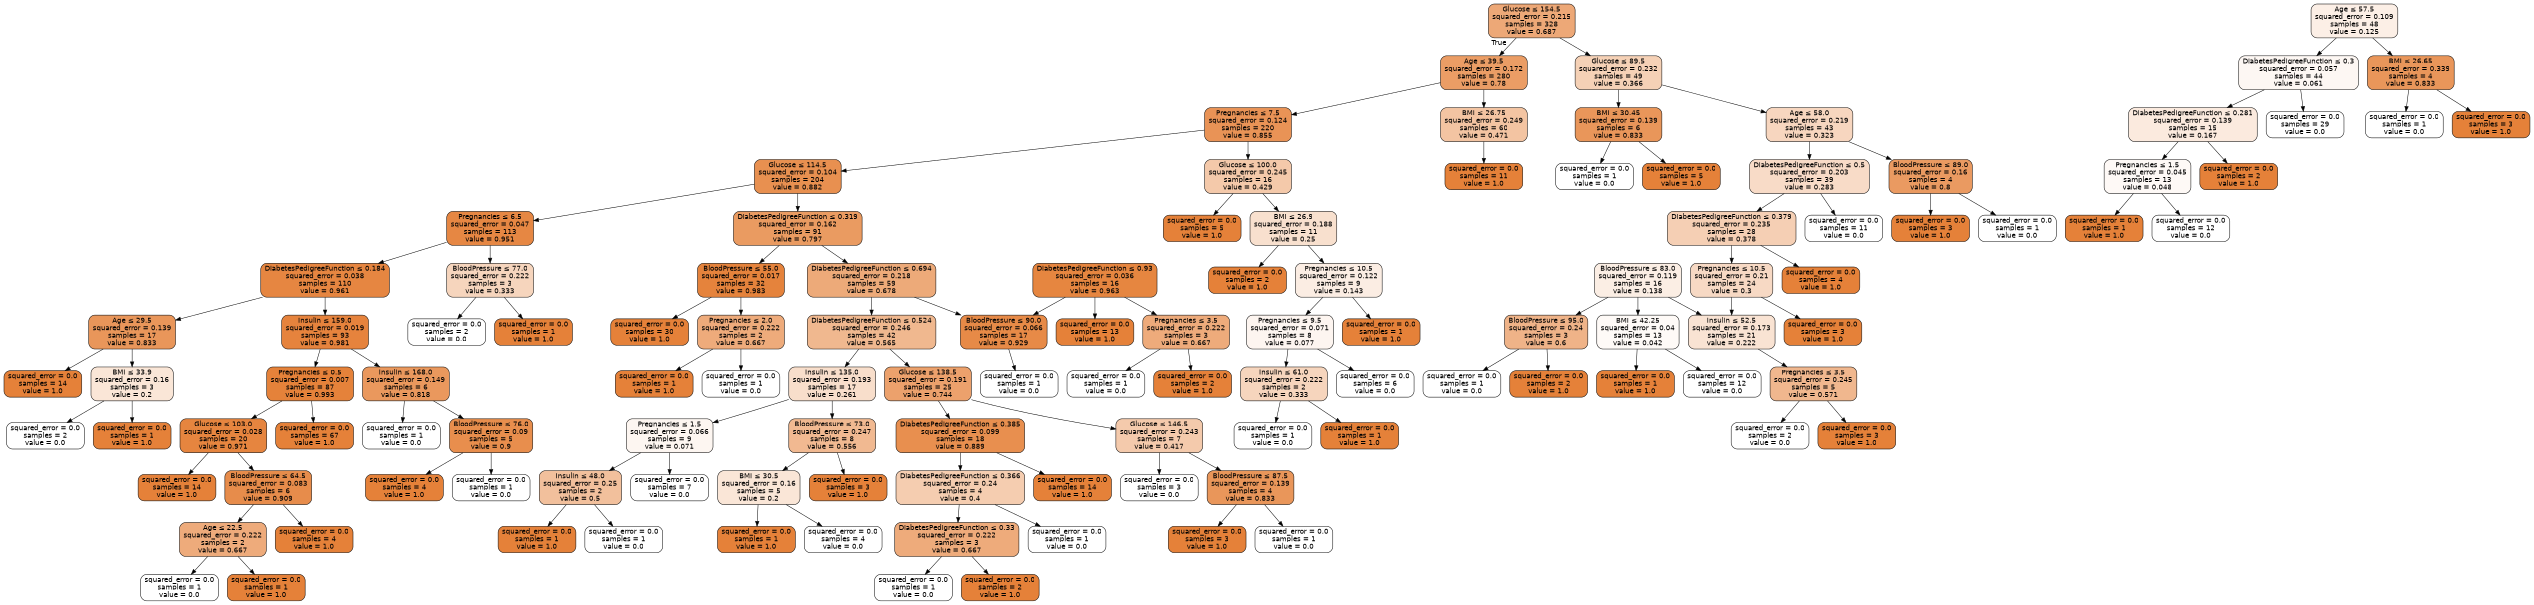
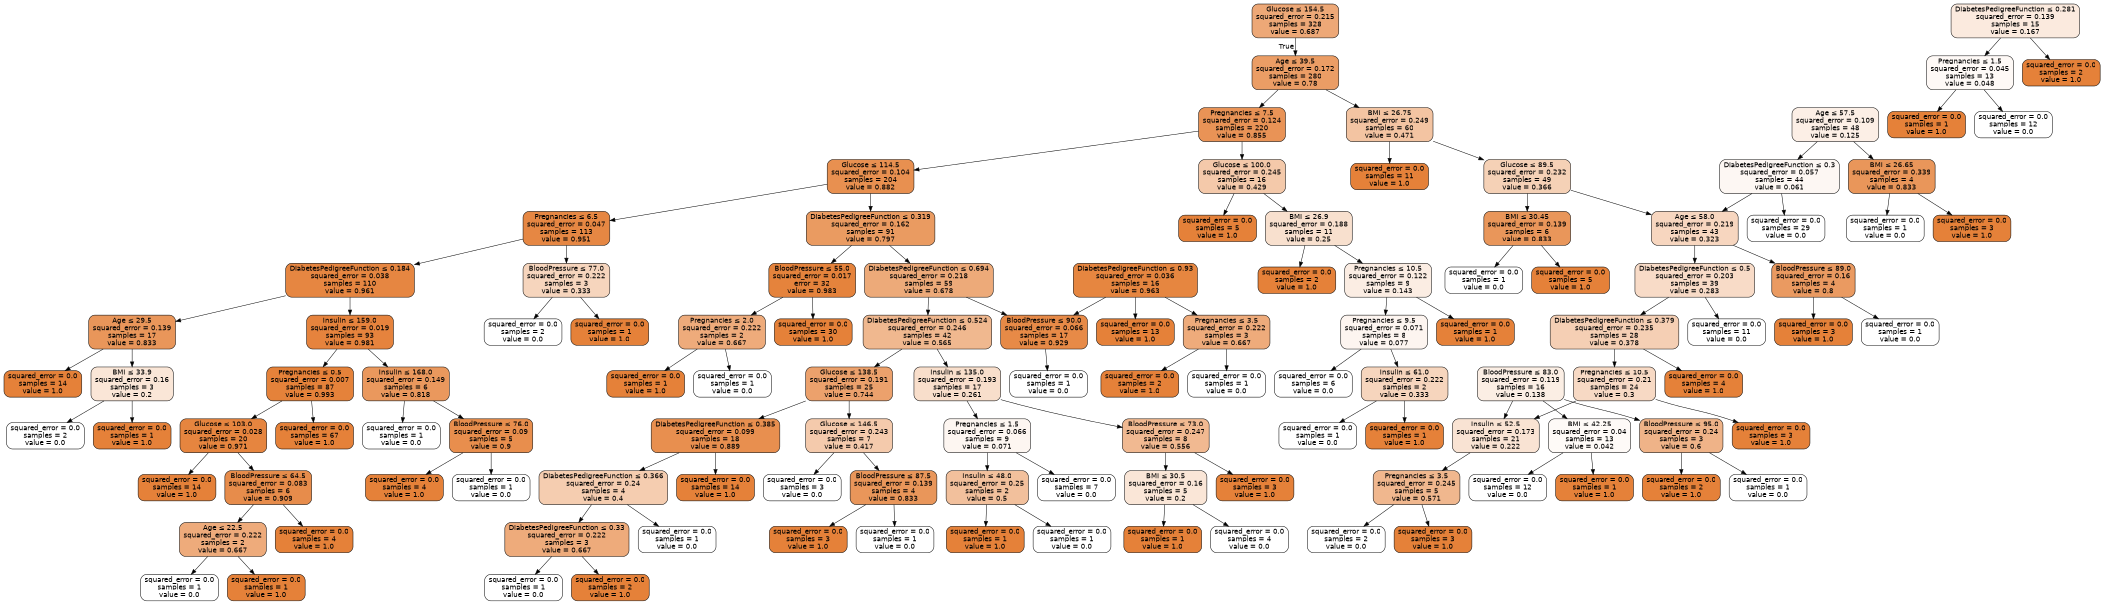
(1573, 46) -> (1456, 150)
(2248, 98) -> (1739, 201)
(741, 284) -> (812, 284)
